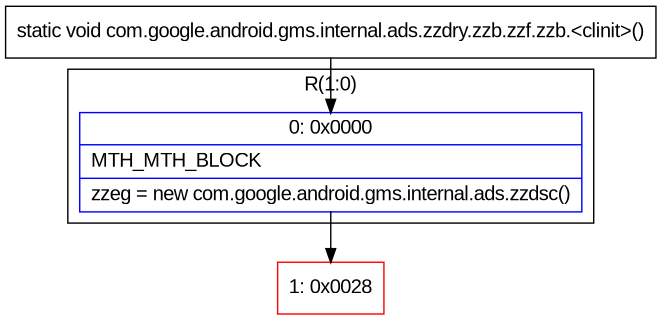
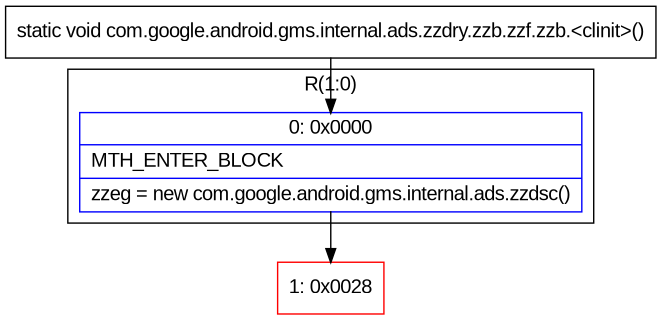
(176, 161) -> (187, 161)
